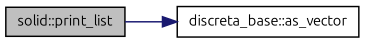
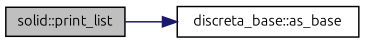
(268, 22) -> (268, 22)
